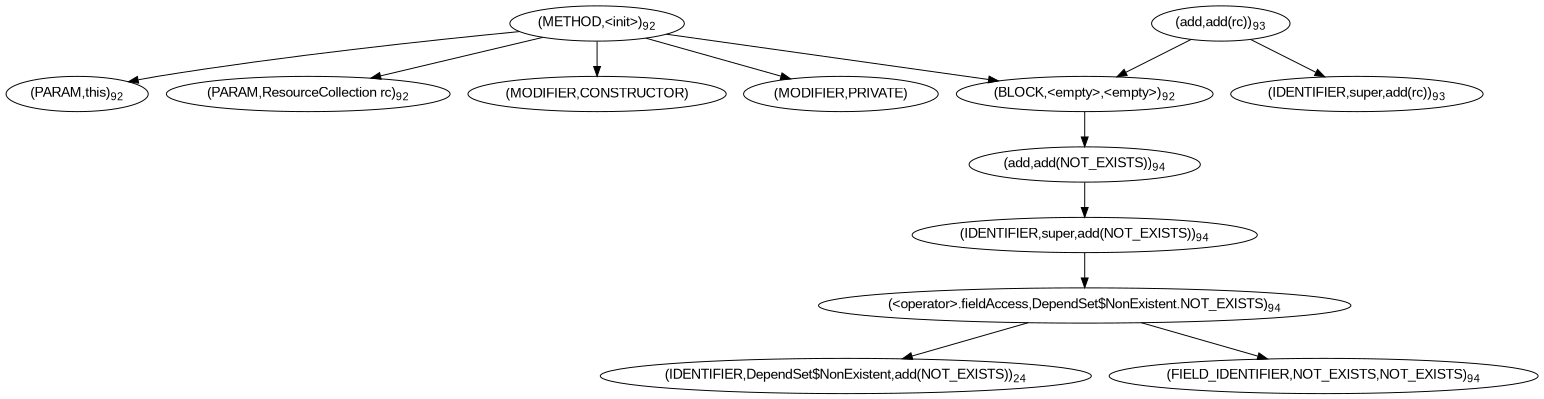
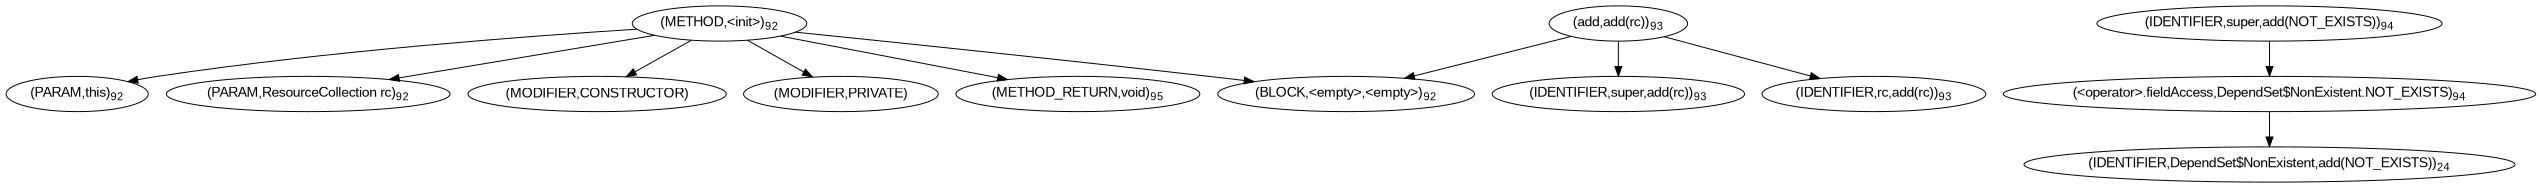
none -> (1078, 94)
none -> (1874, 94)
(1085, 164) -> none
(1324, 376) -> none
